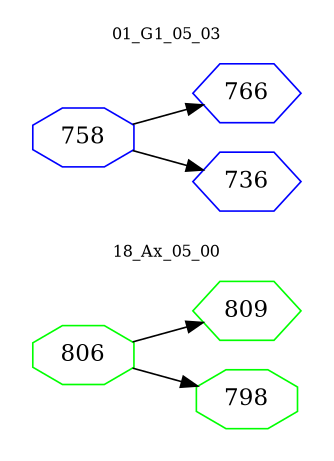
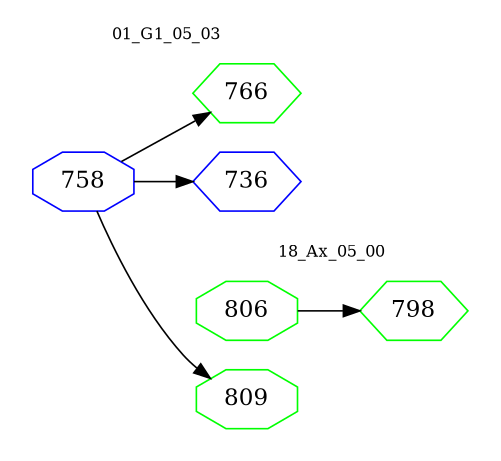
(247, 93) -> (247, 93)
(247, 311) -> (247, 399)
(160, 334) -> (139, 295)
(247, 399) -> (414, 311)
